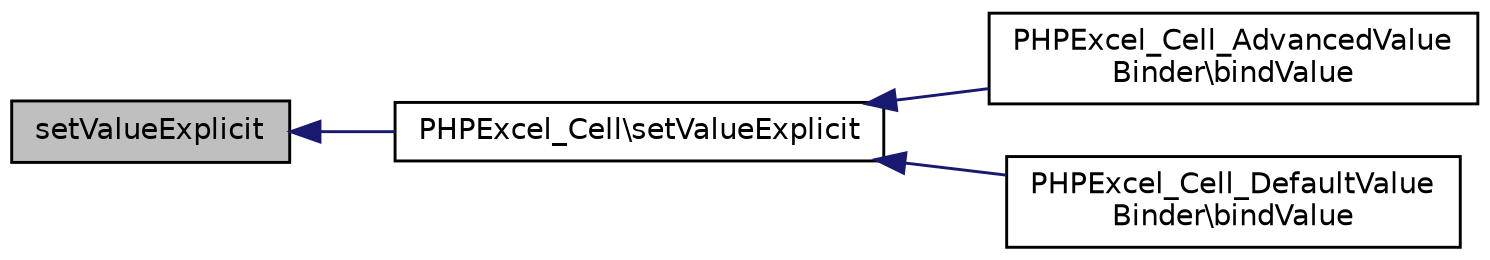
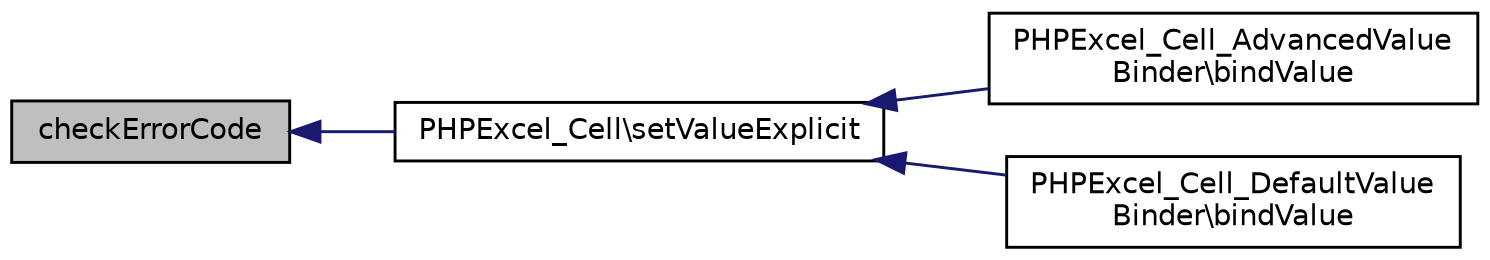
(151, 132) -> (151, 132)
